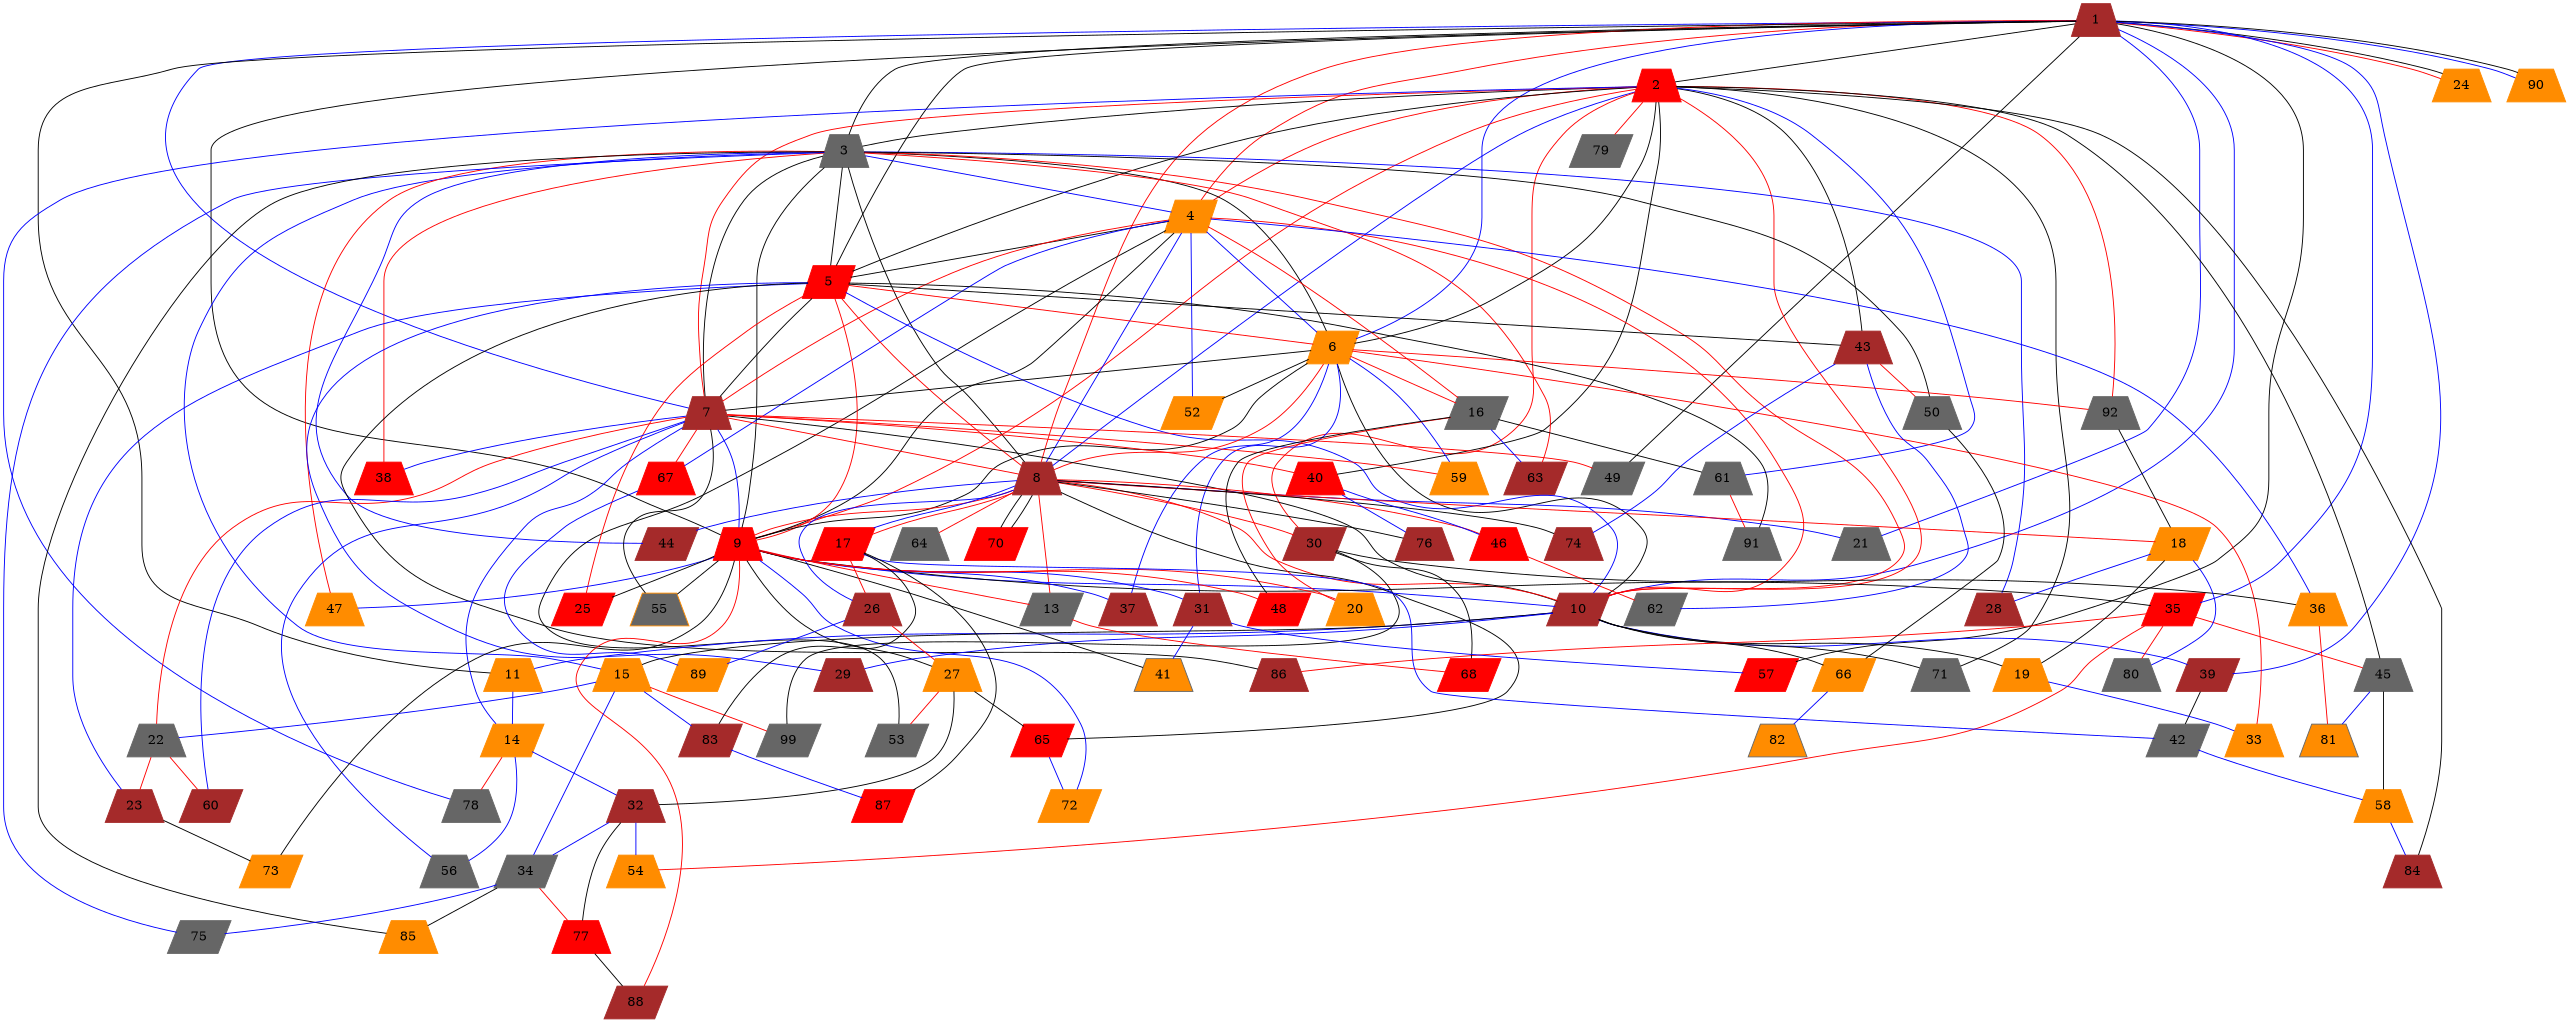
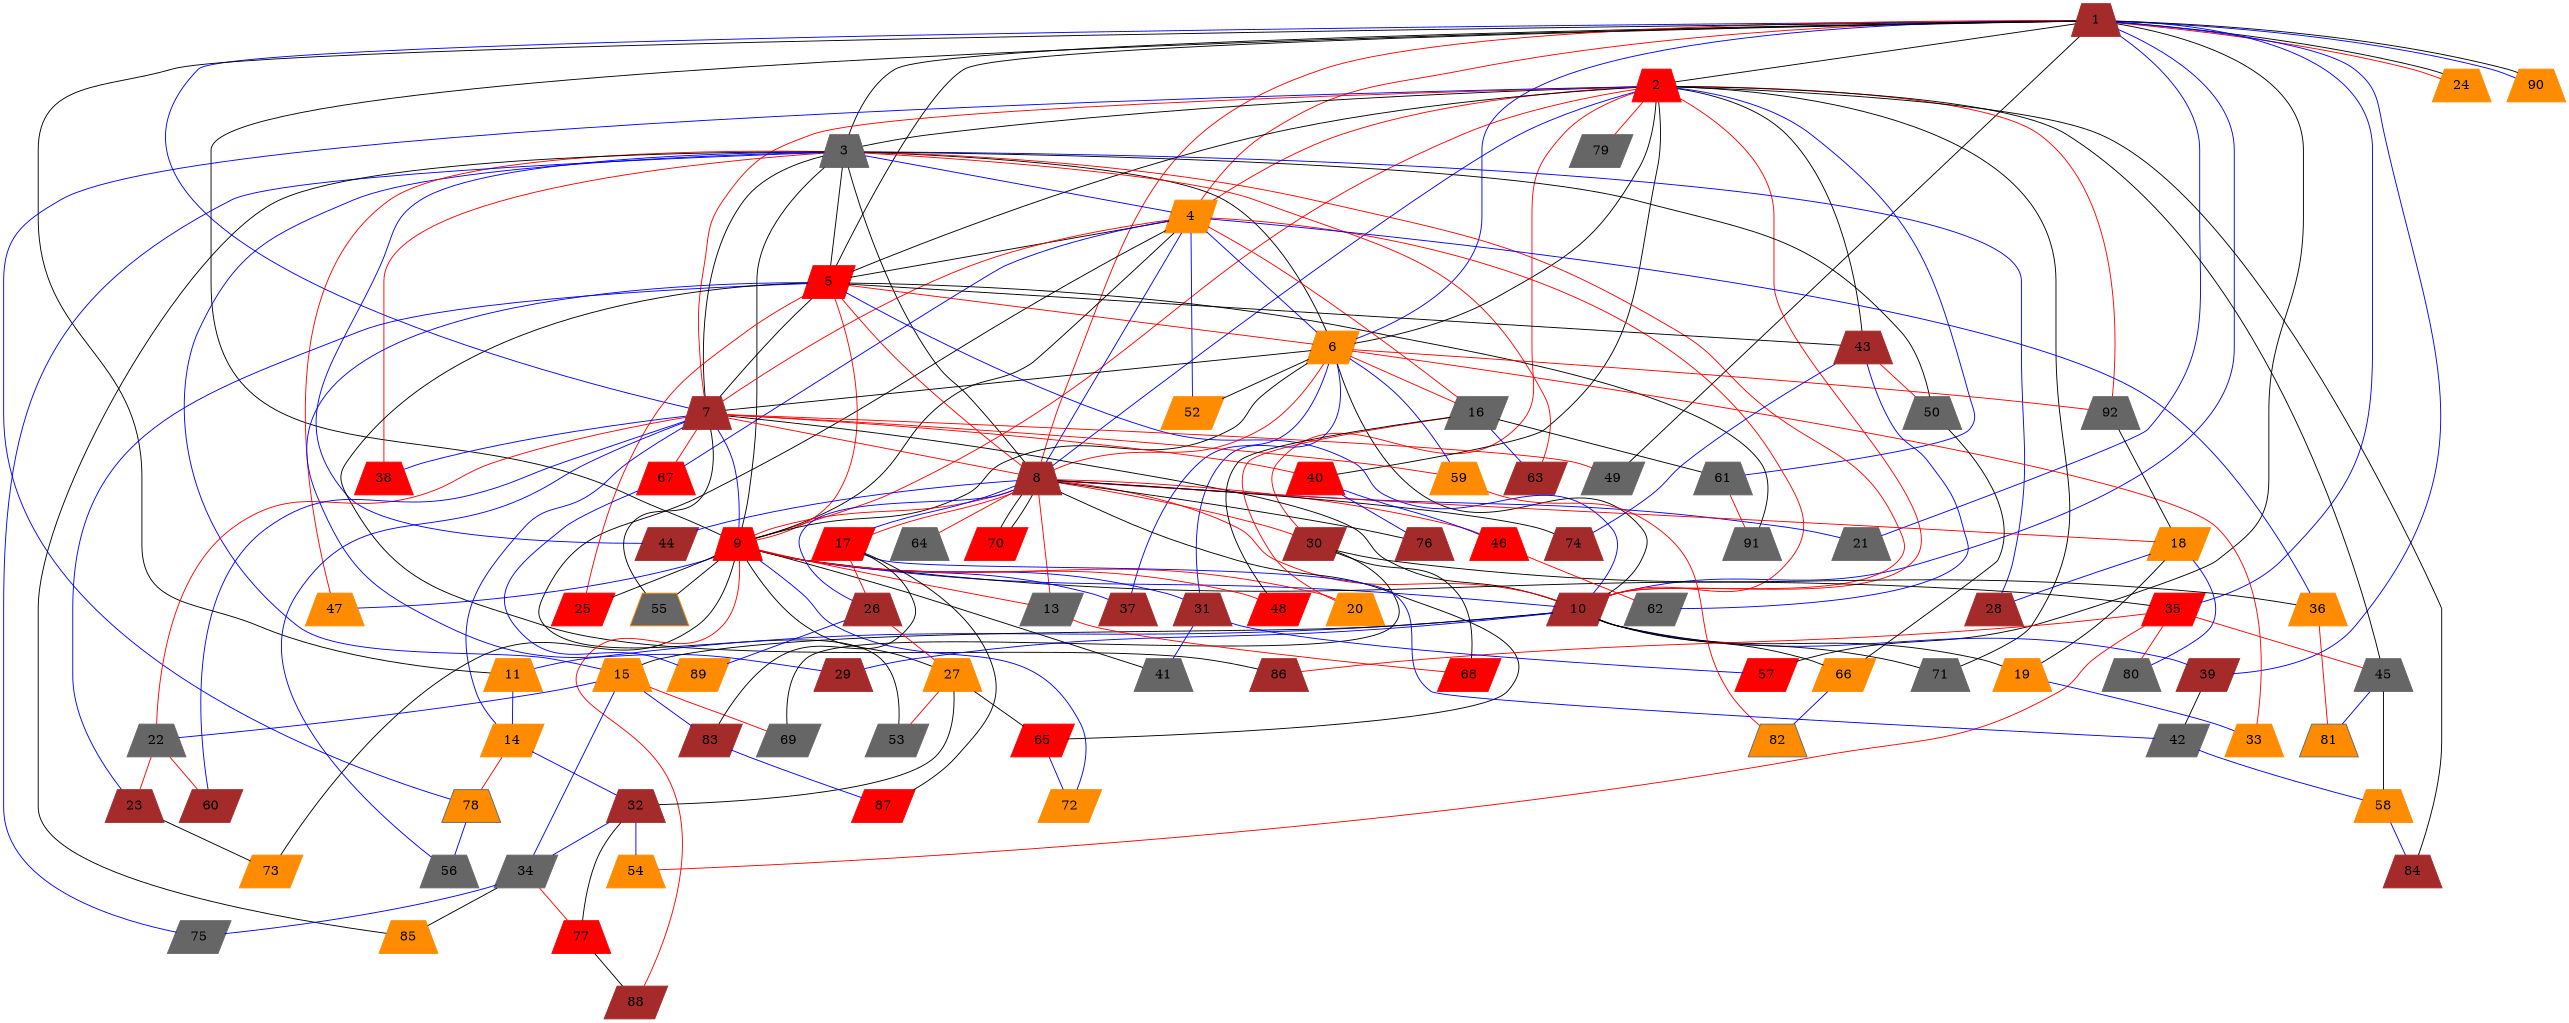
none -> (1677, 546)
(1164, 675) -> (1164, 675)
(789, 741) -> (789, 741)
(471, 806) -> (471, 806)
(511, 817) -> (460, 839)
